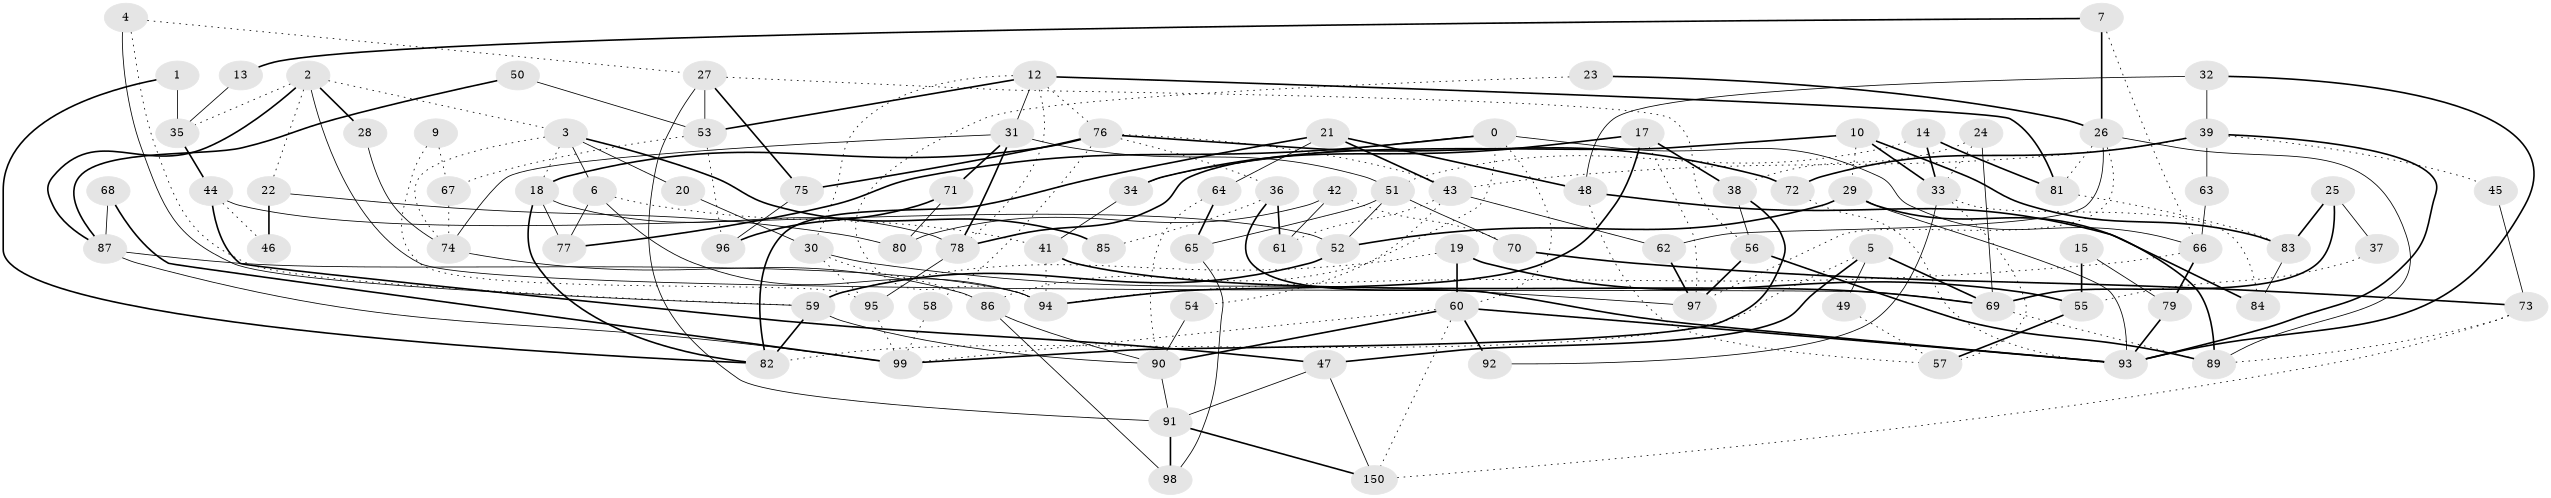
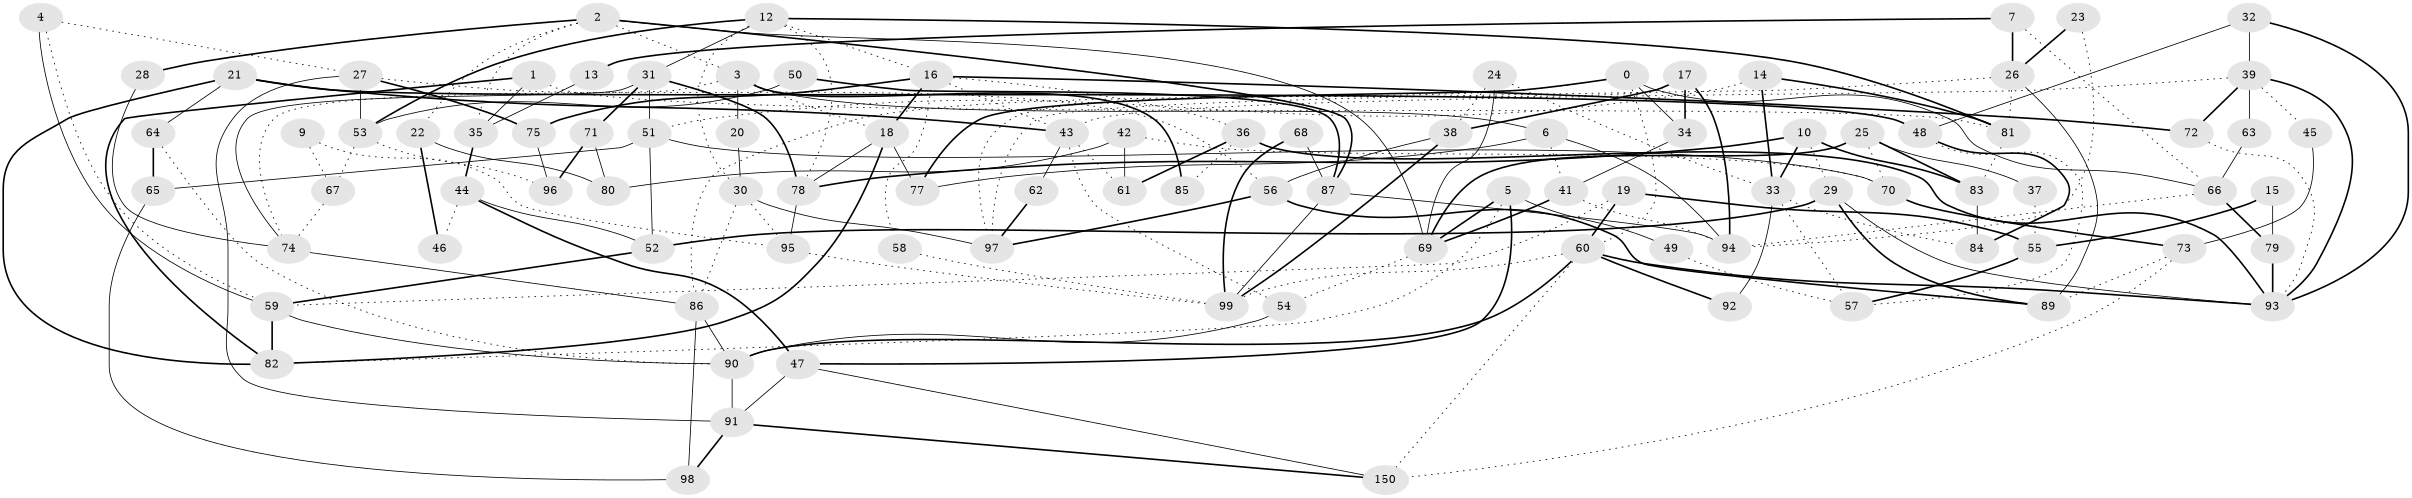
none -> (1594, 111)
(1101, 133) -> (931, 75)
none -> (1876, 162)
(1835, 230) -> none
(2104, 336) -> (1350, 280)
